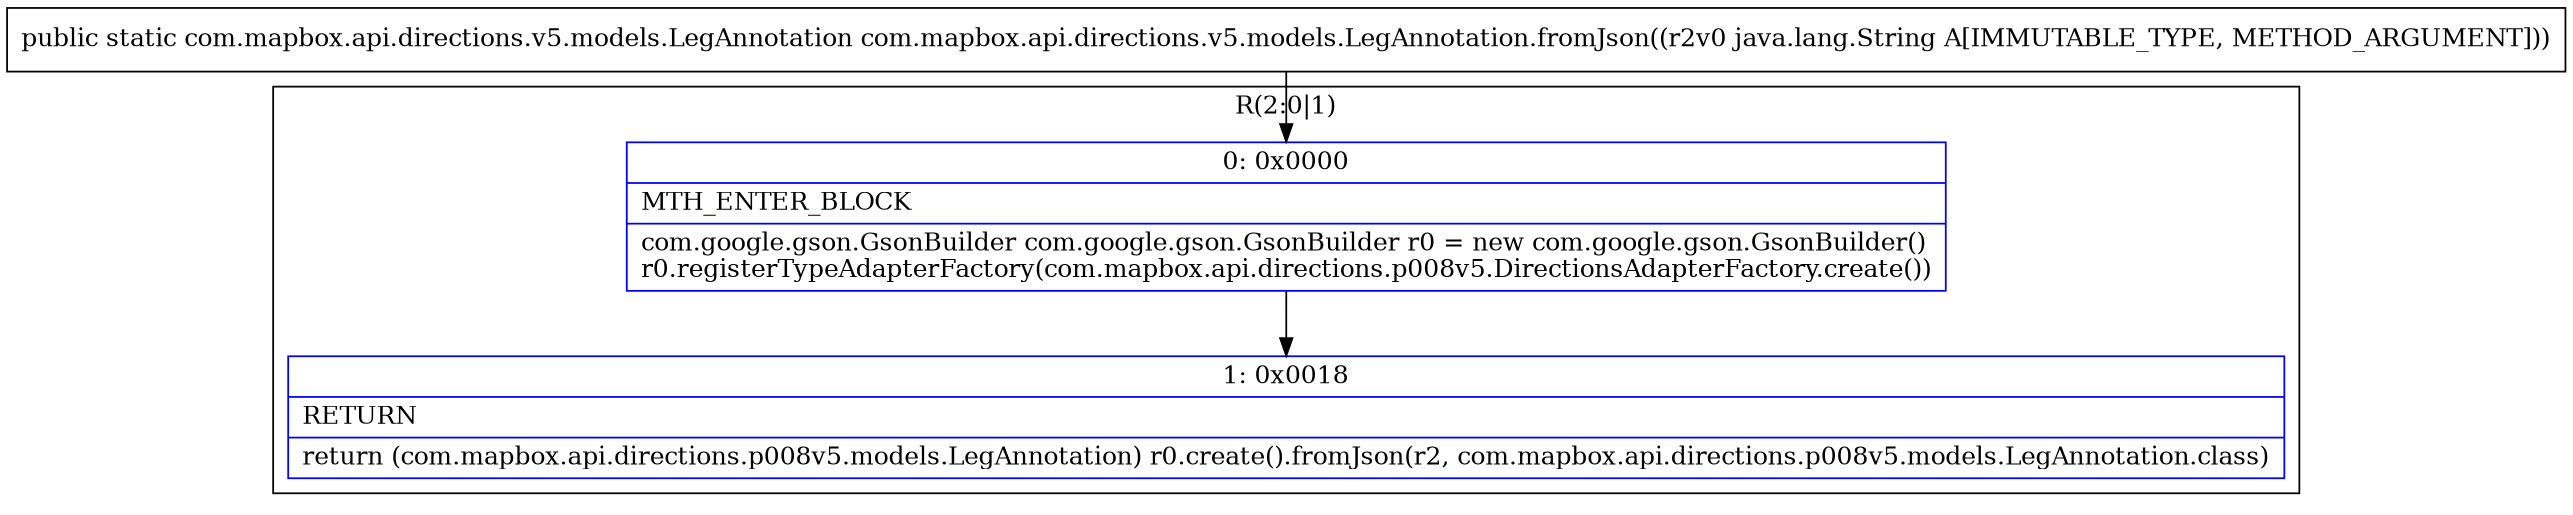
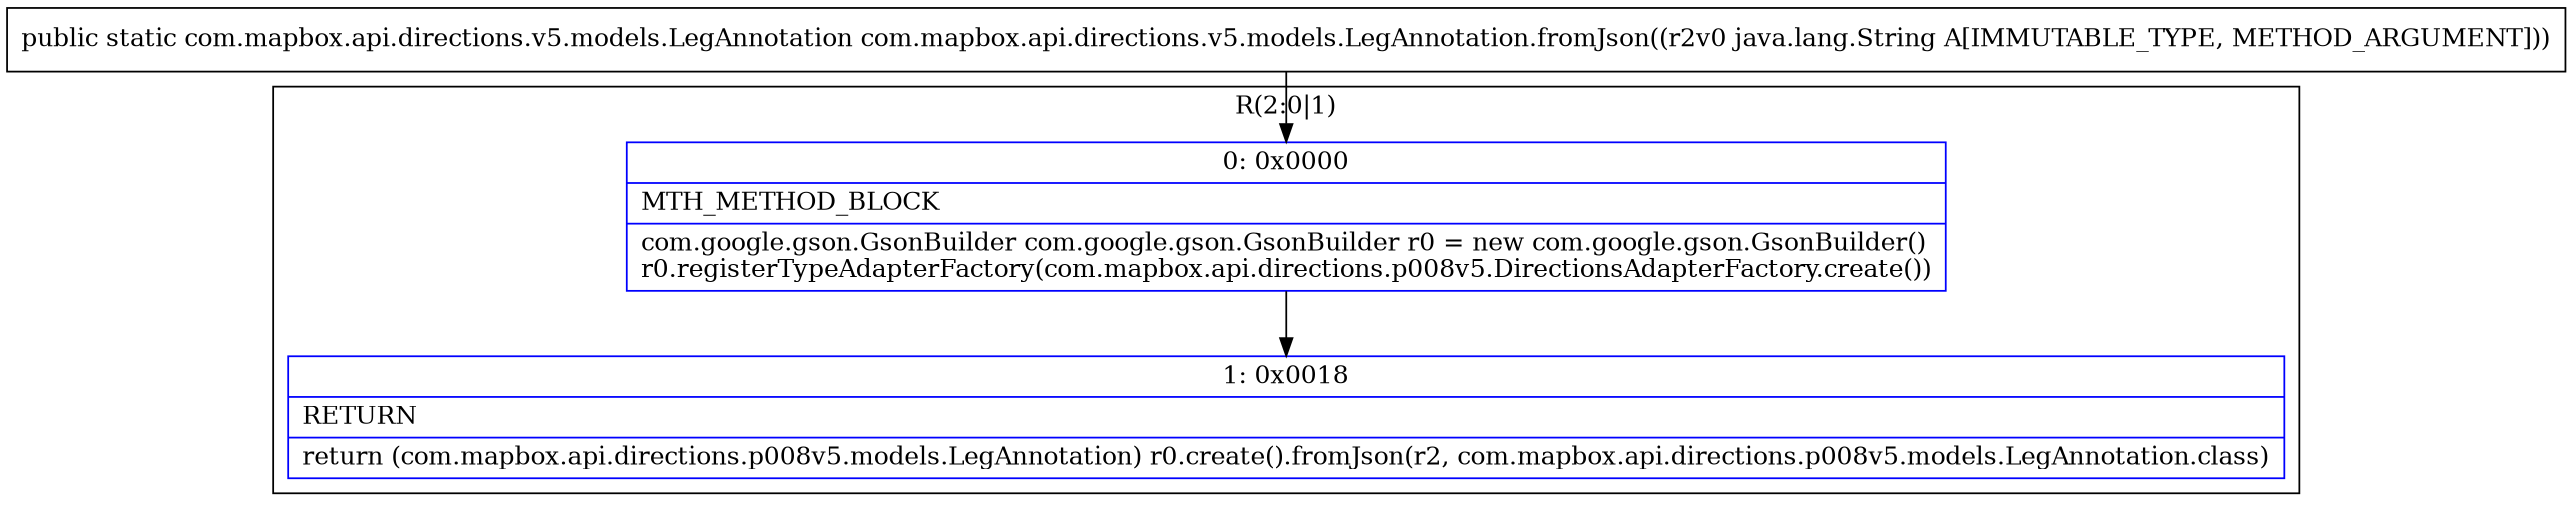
(777, 202) -> (790, 202)
